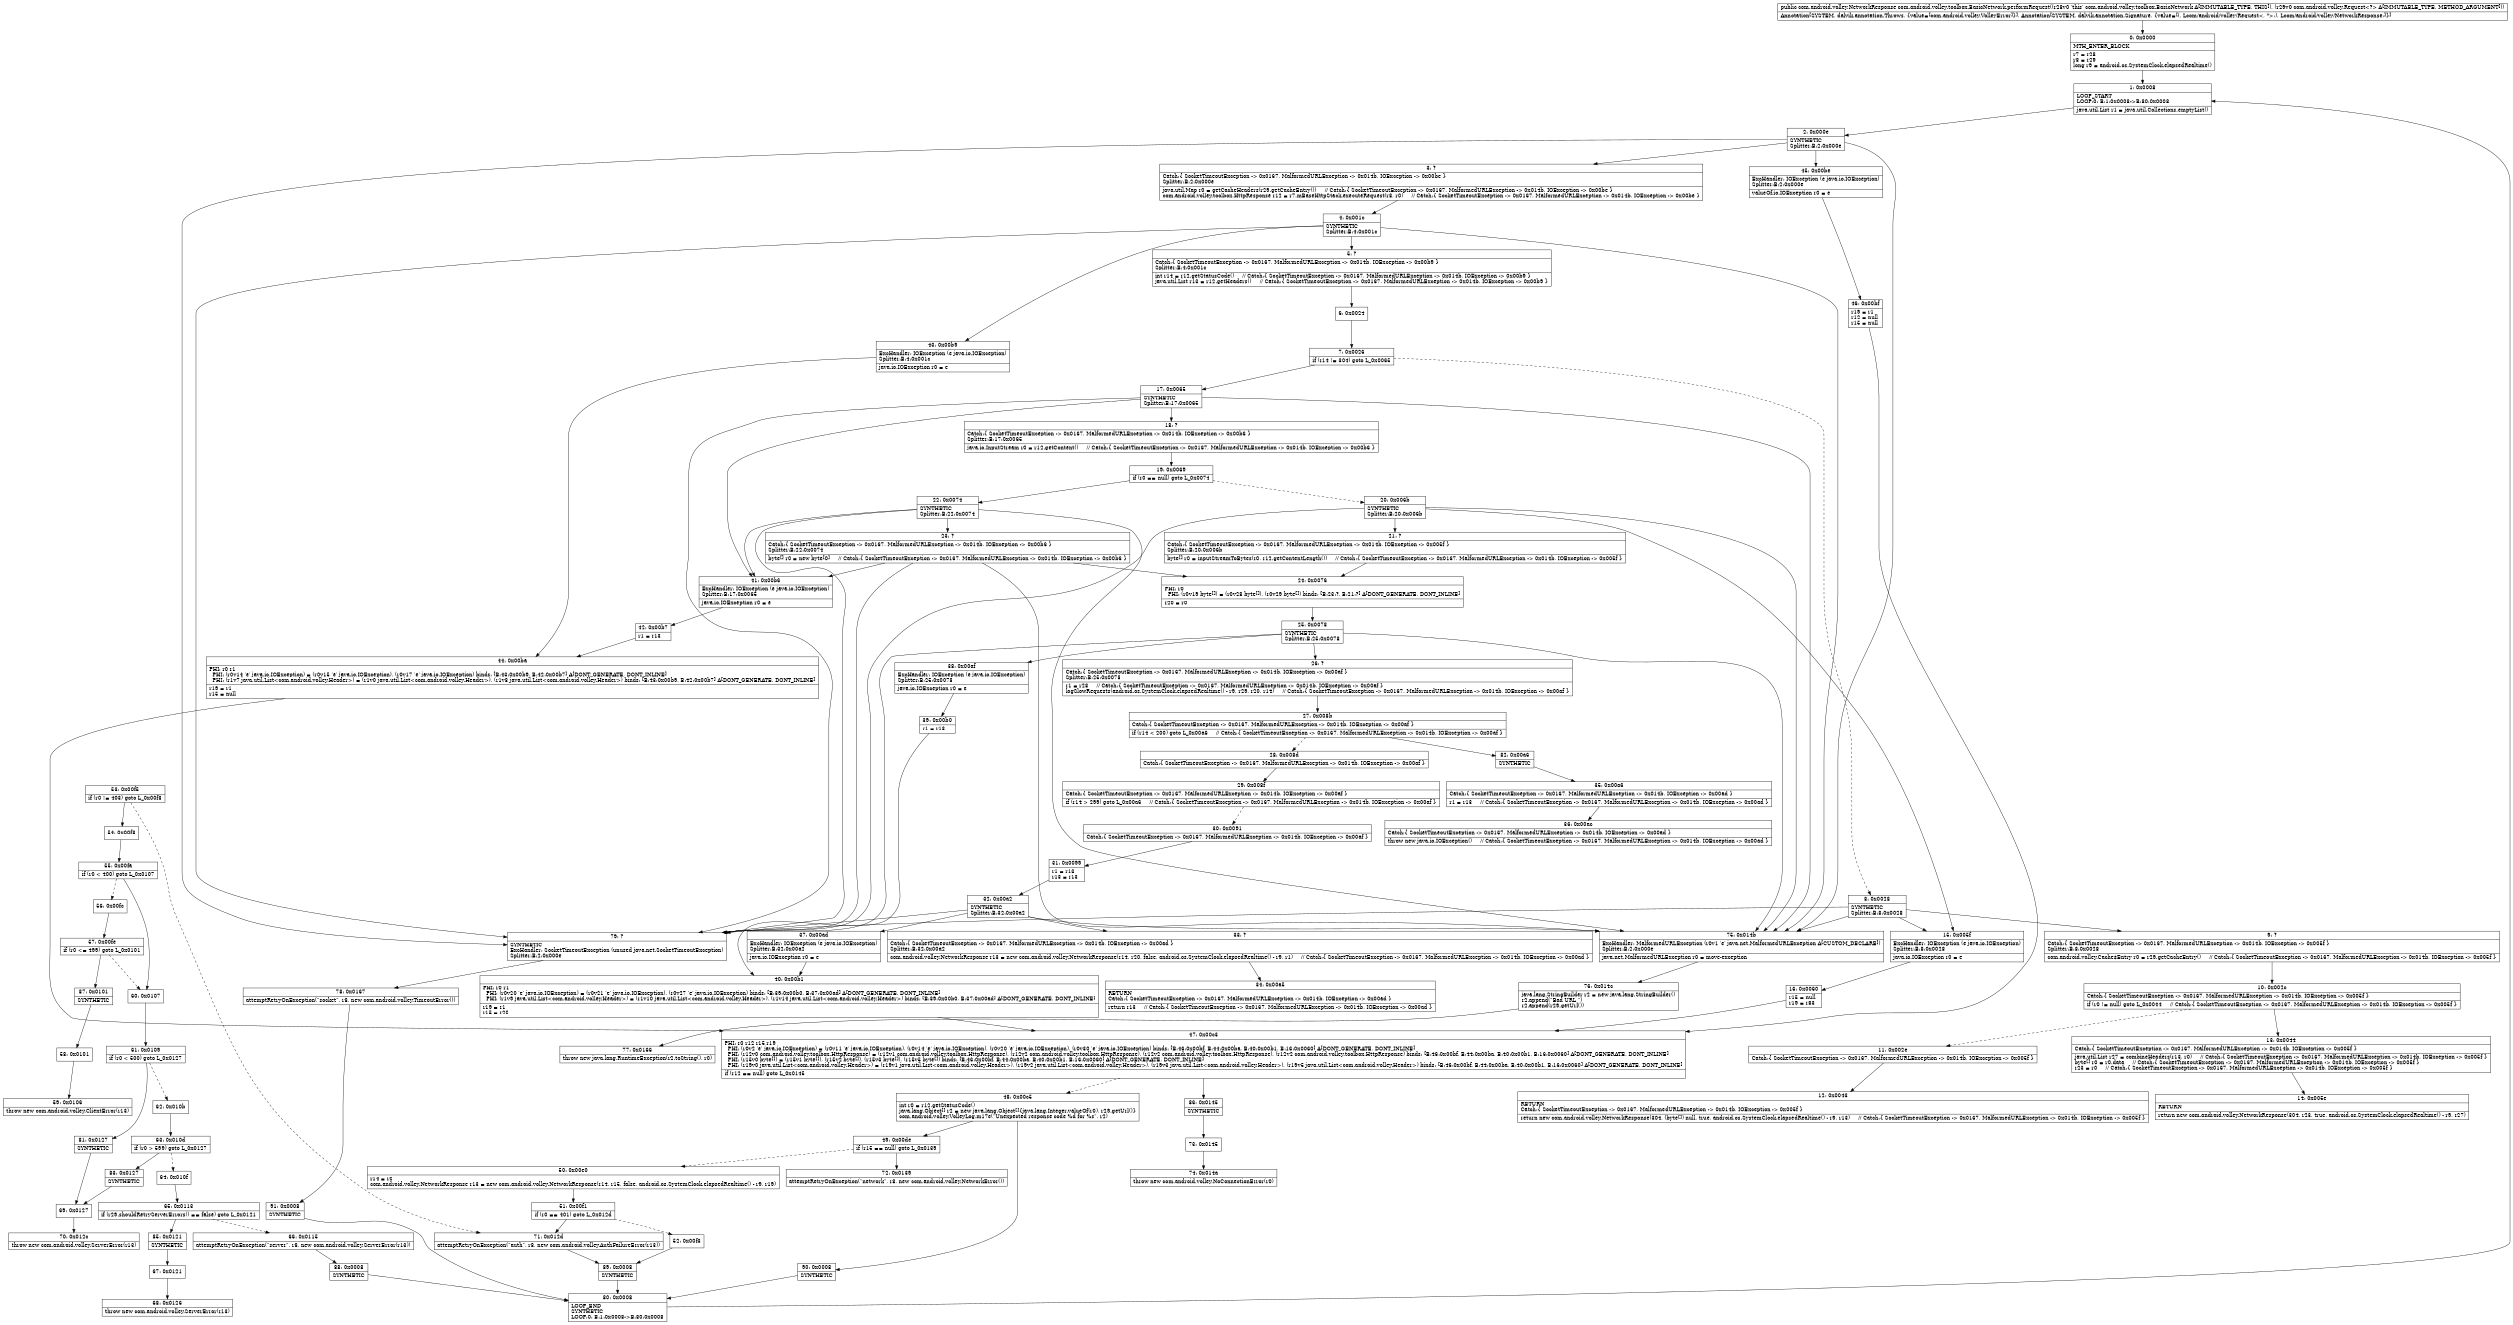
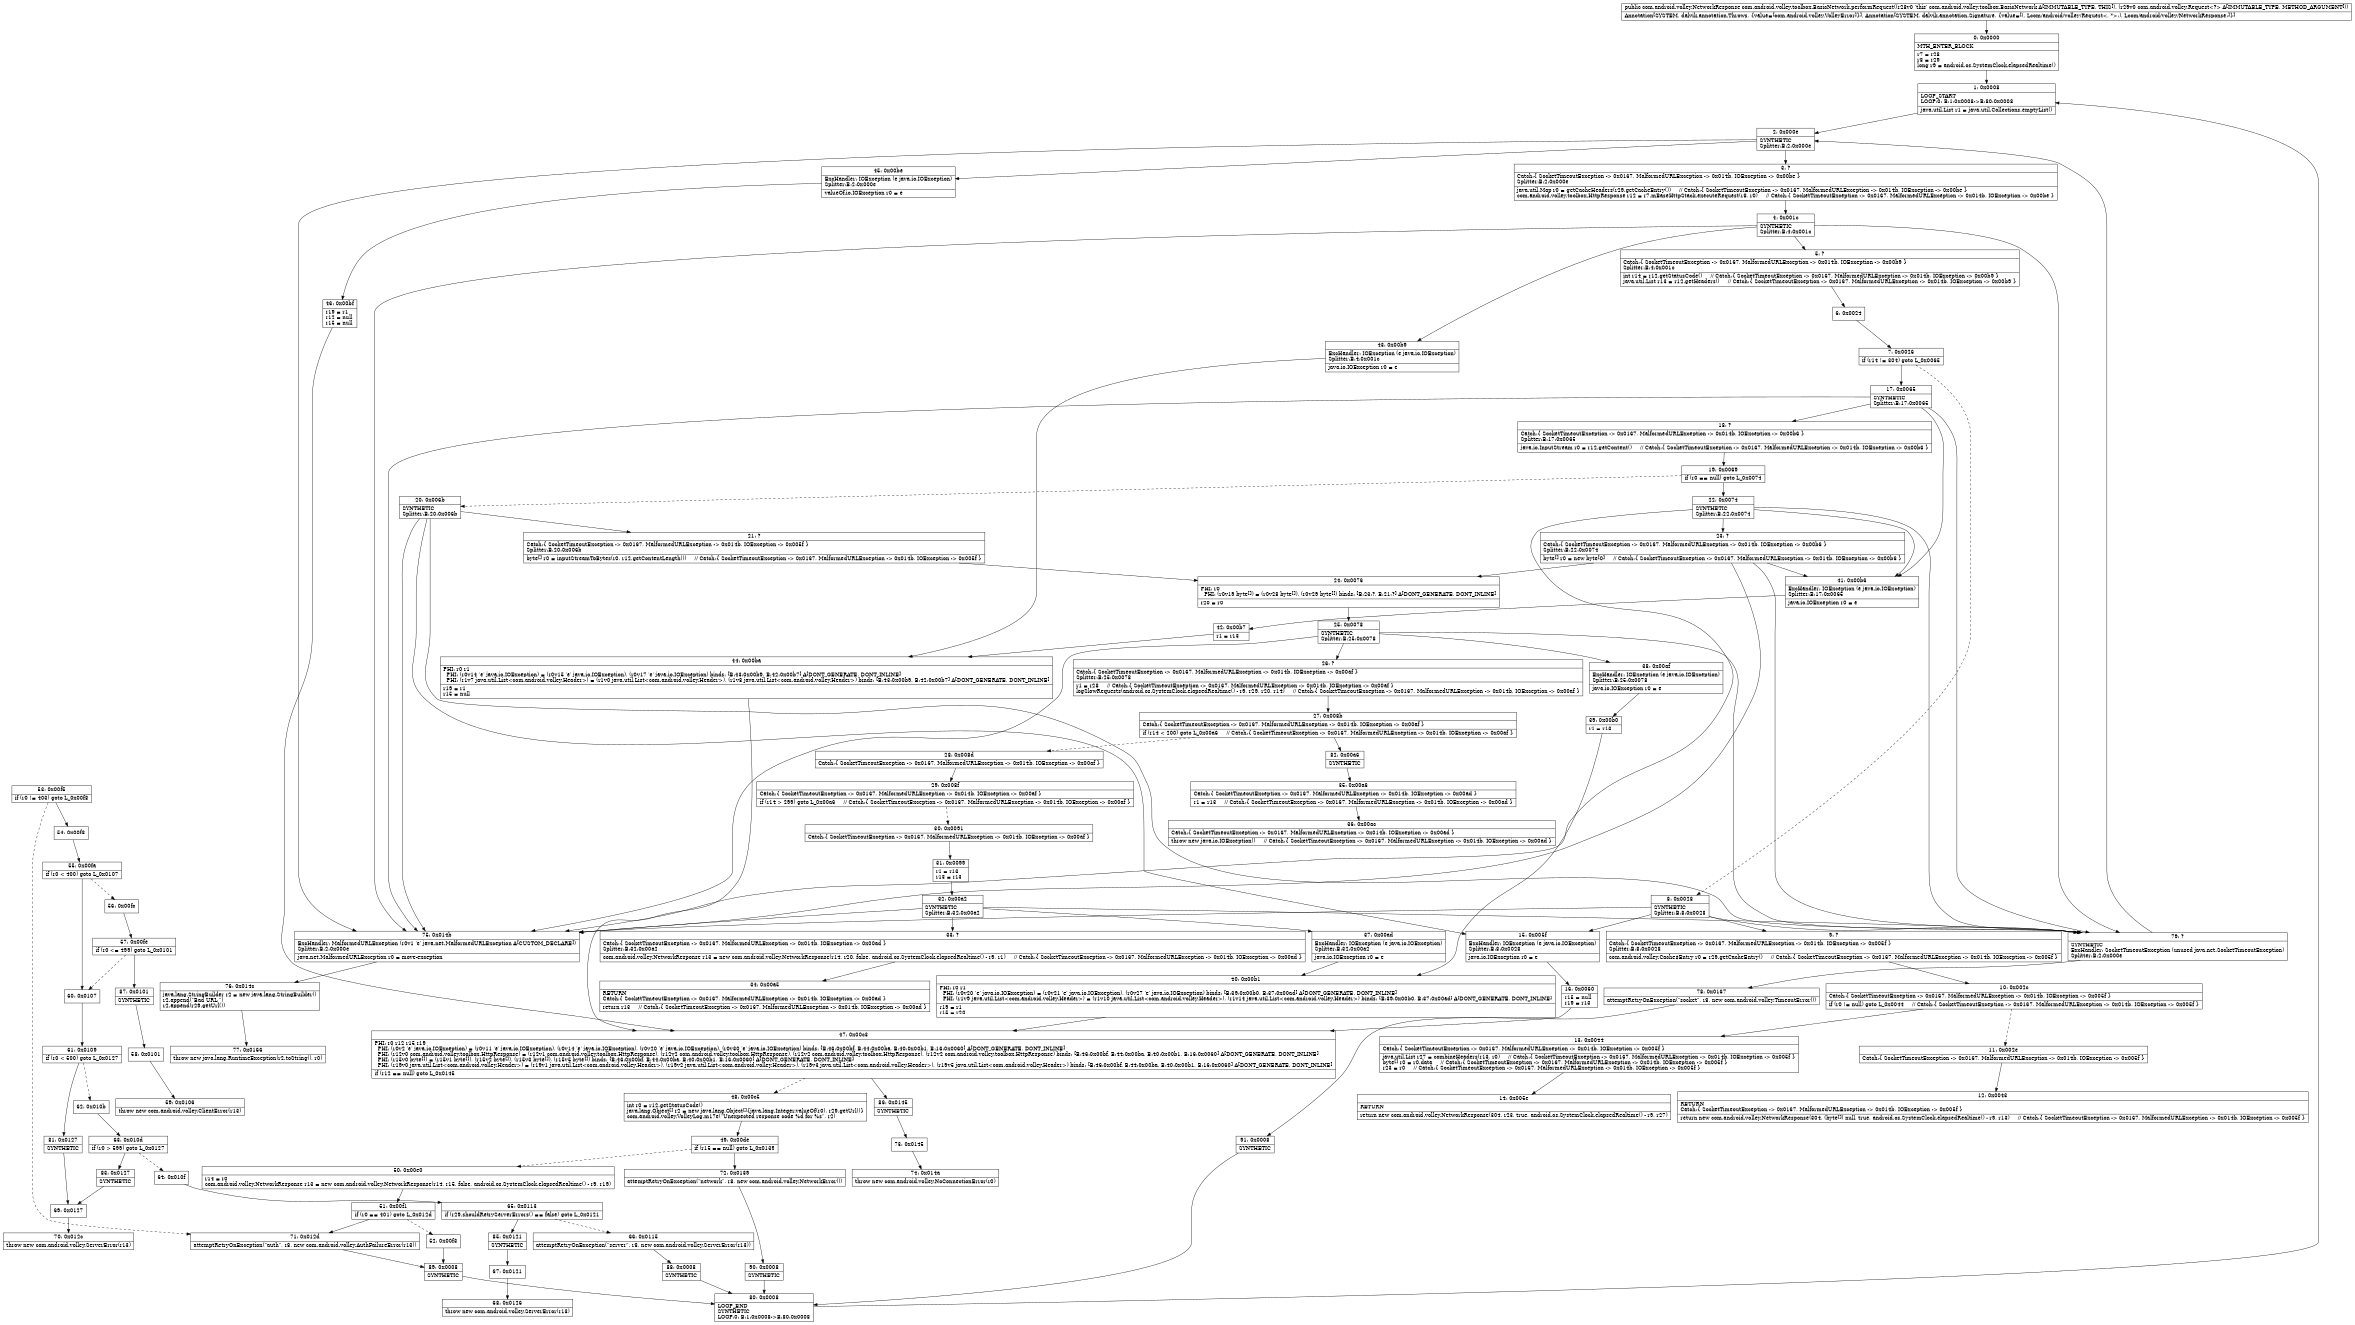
(485, 171) -> (2107, 425)
(1802, 1003) -> (1578, 1003)
(979, 1243) -> (754, 1222)
